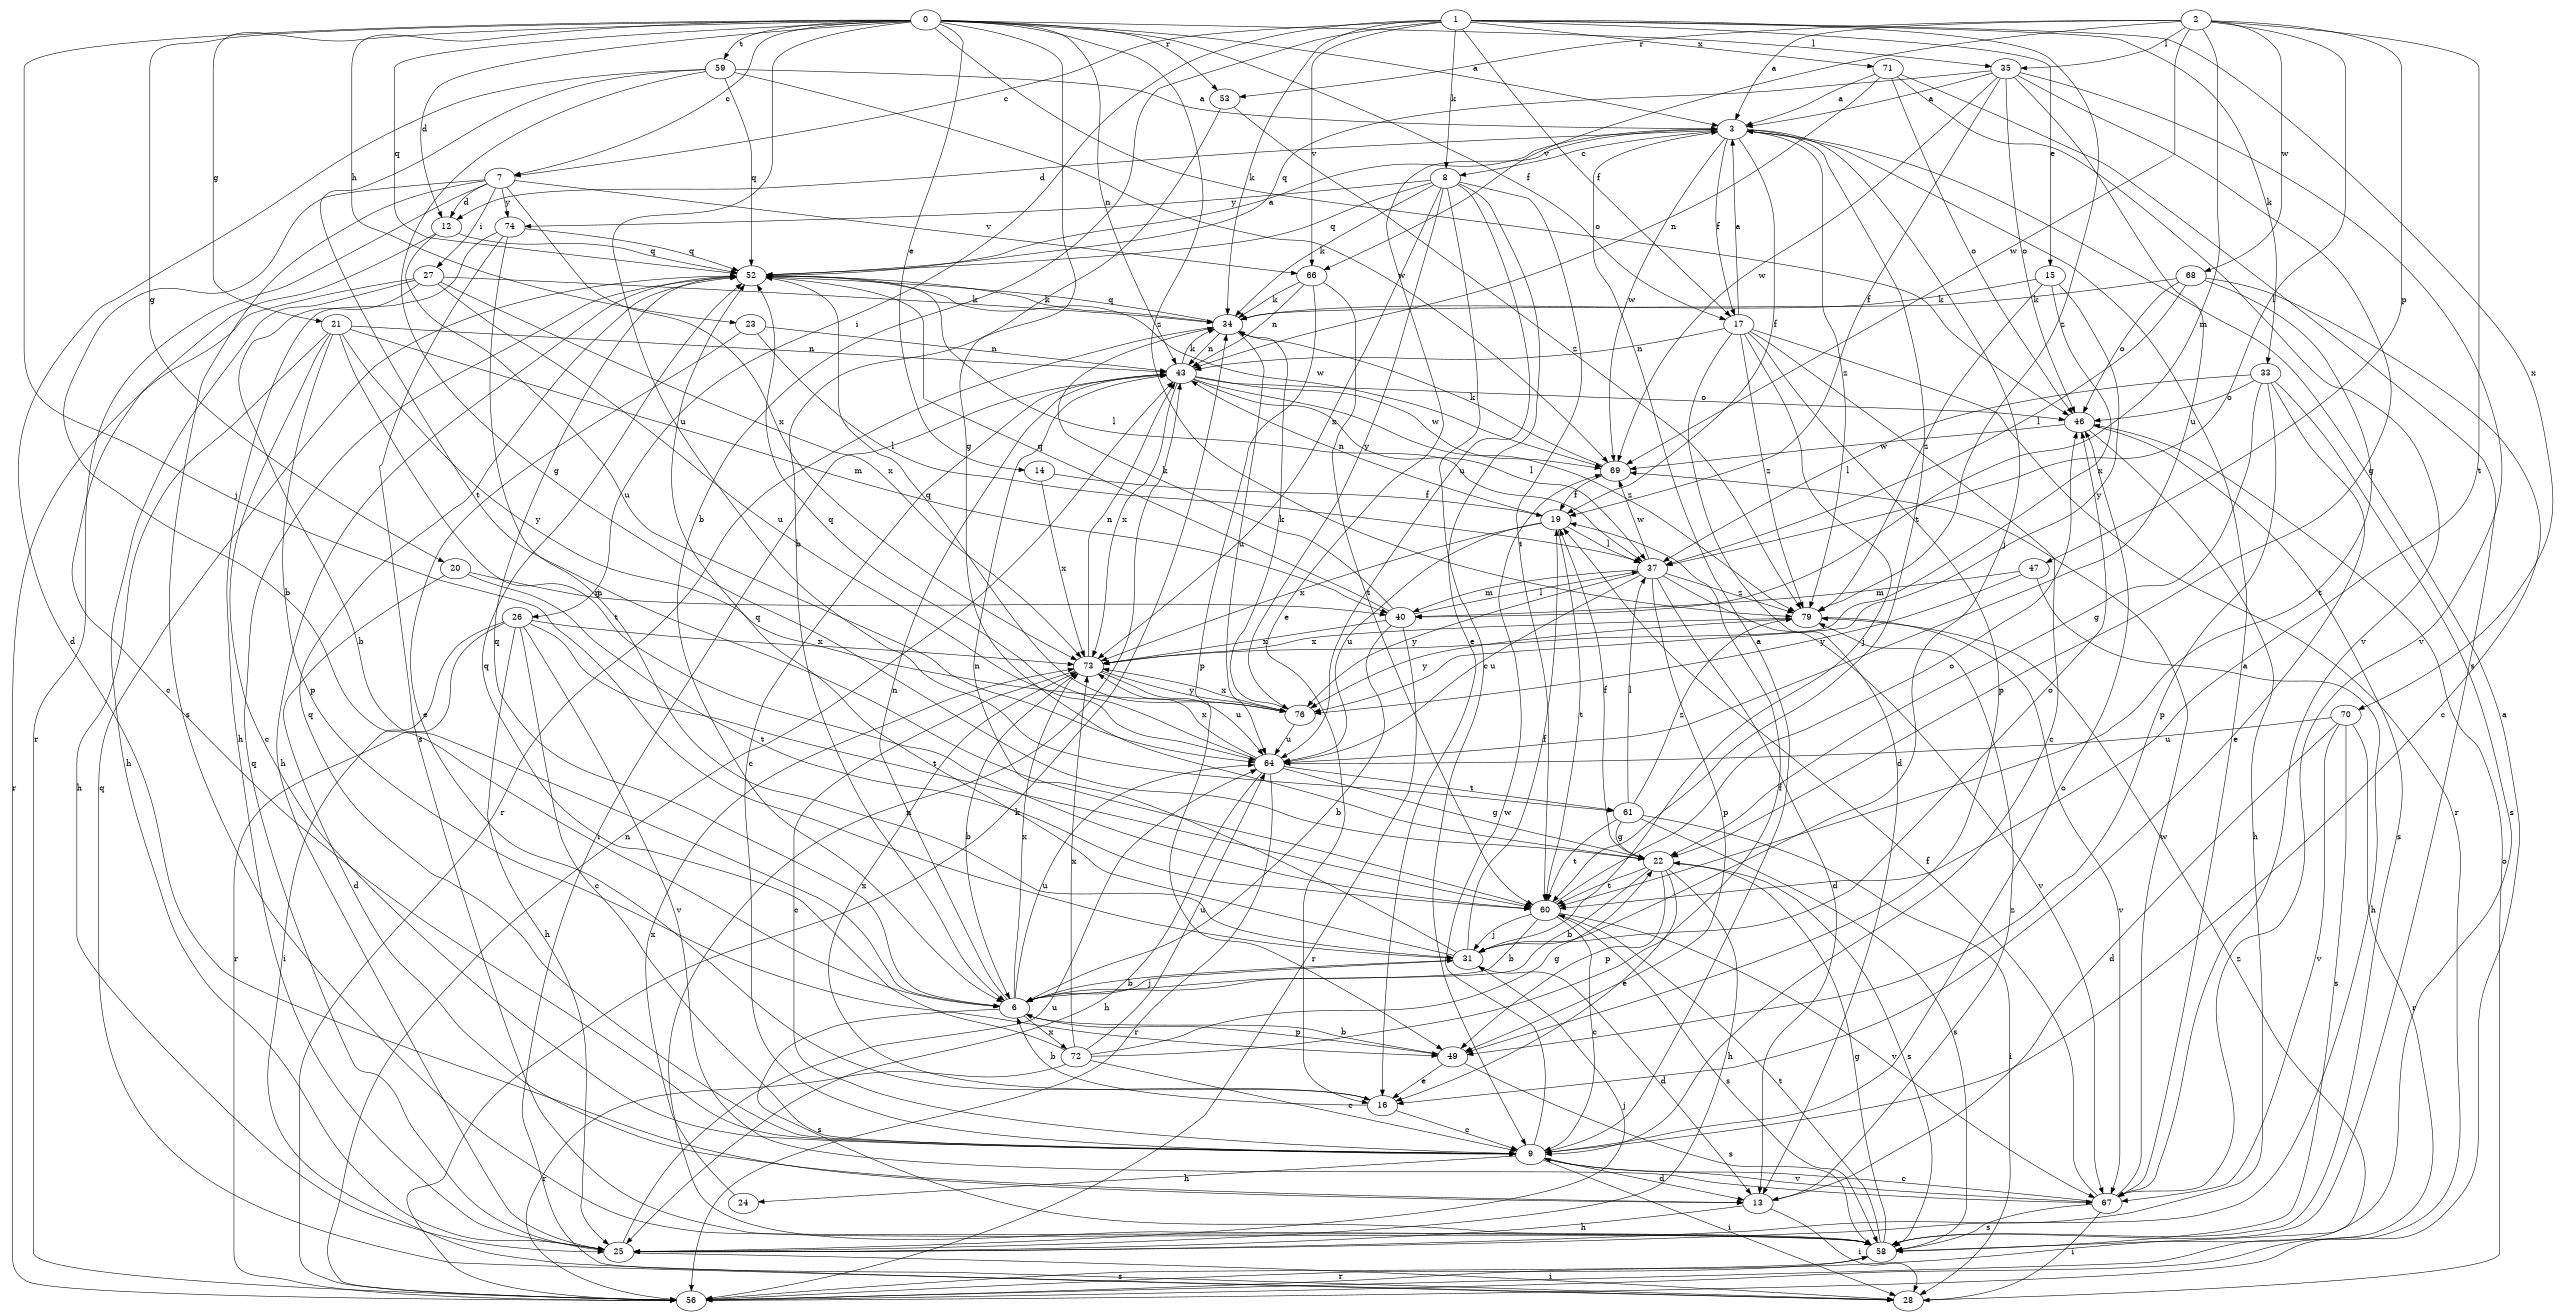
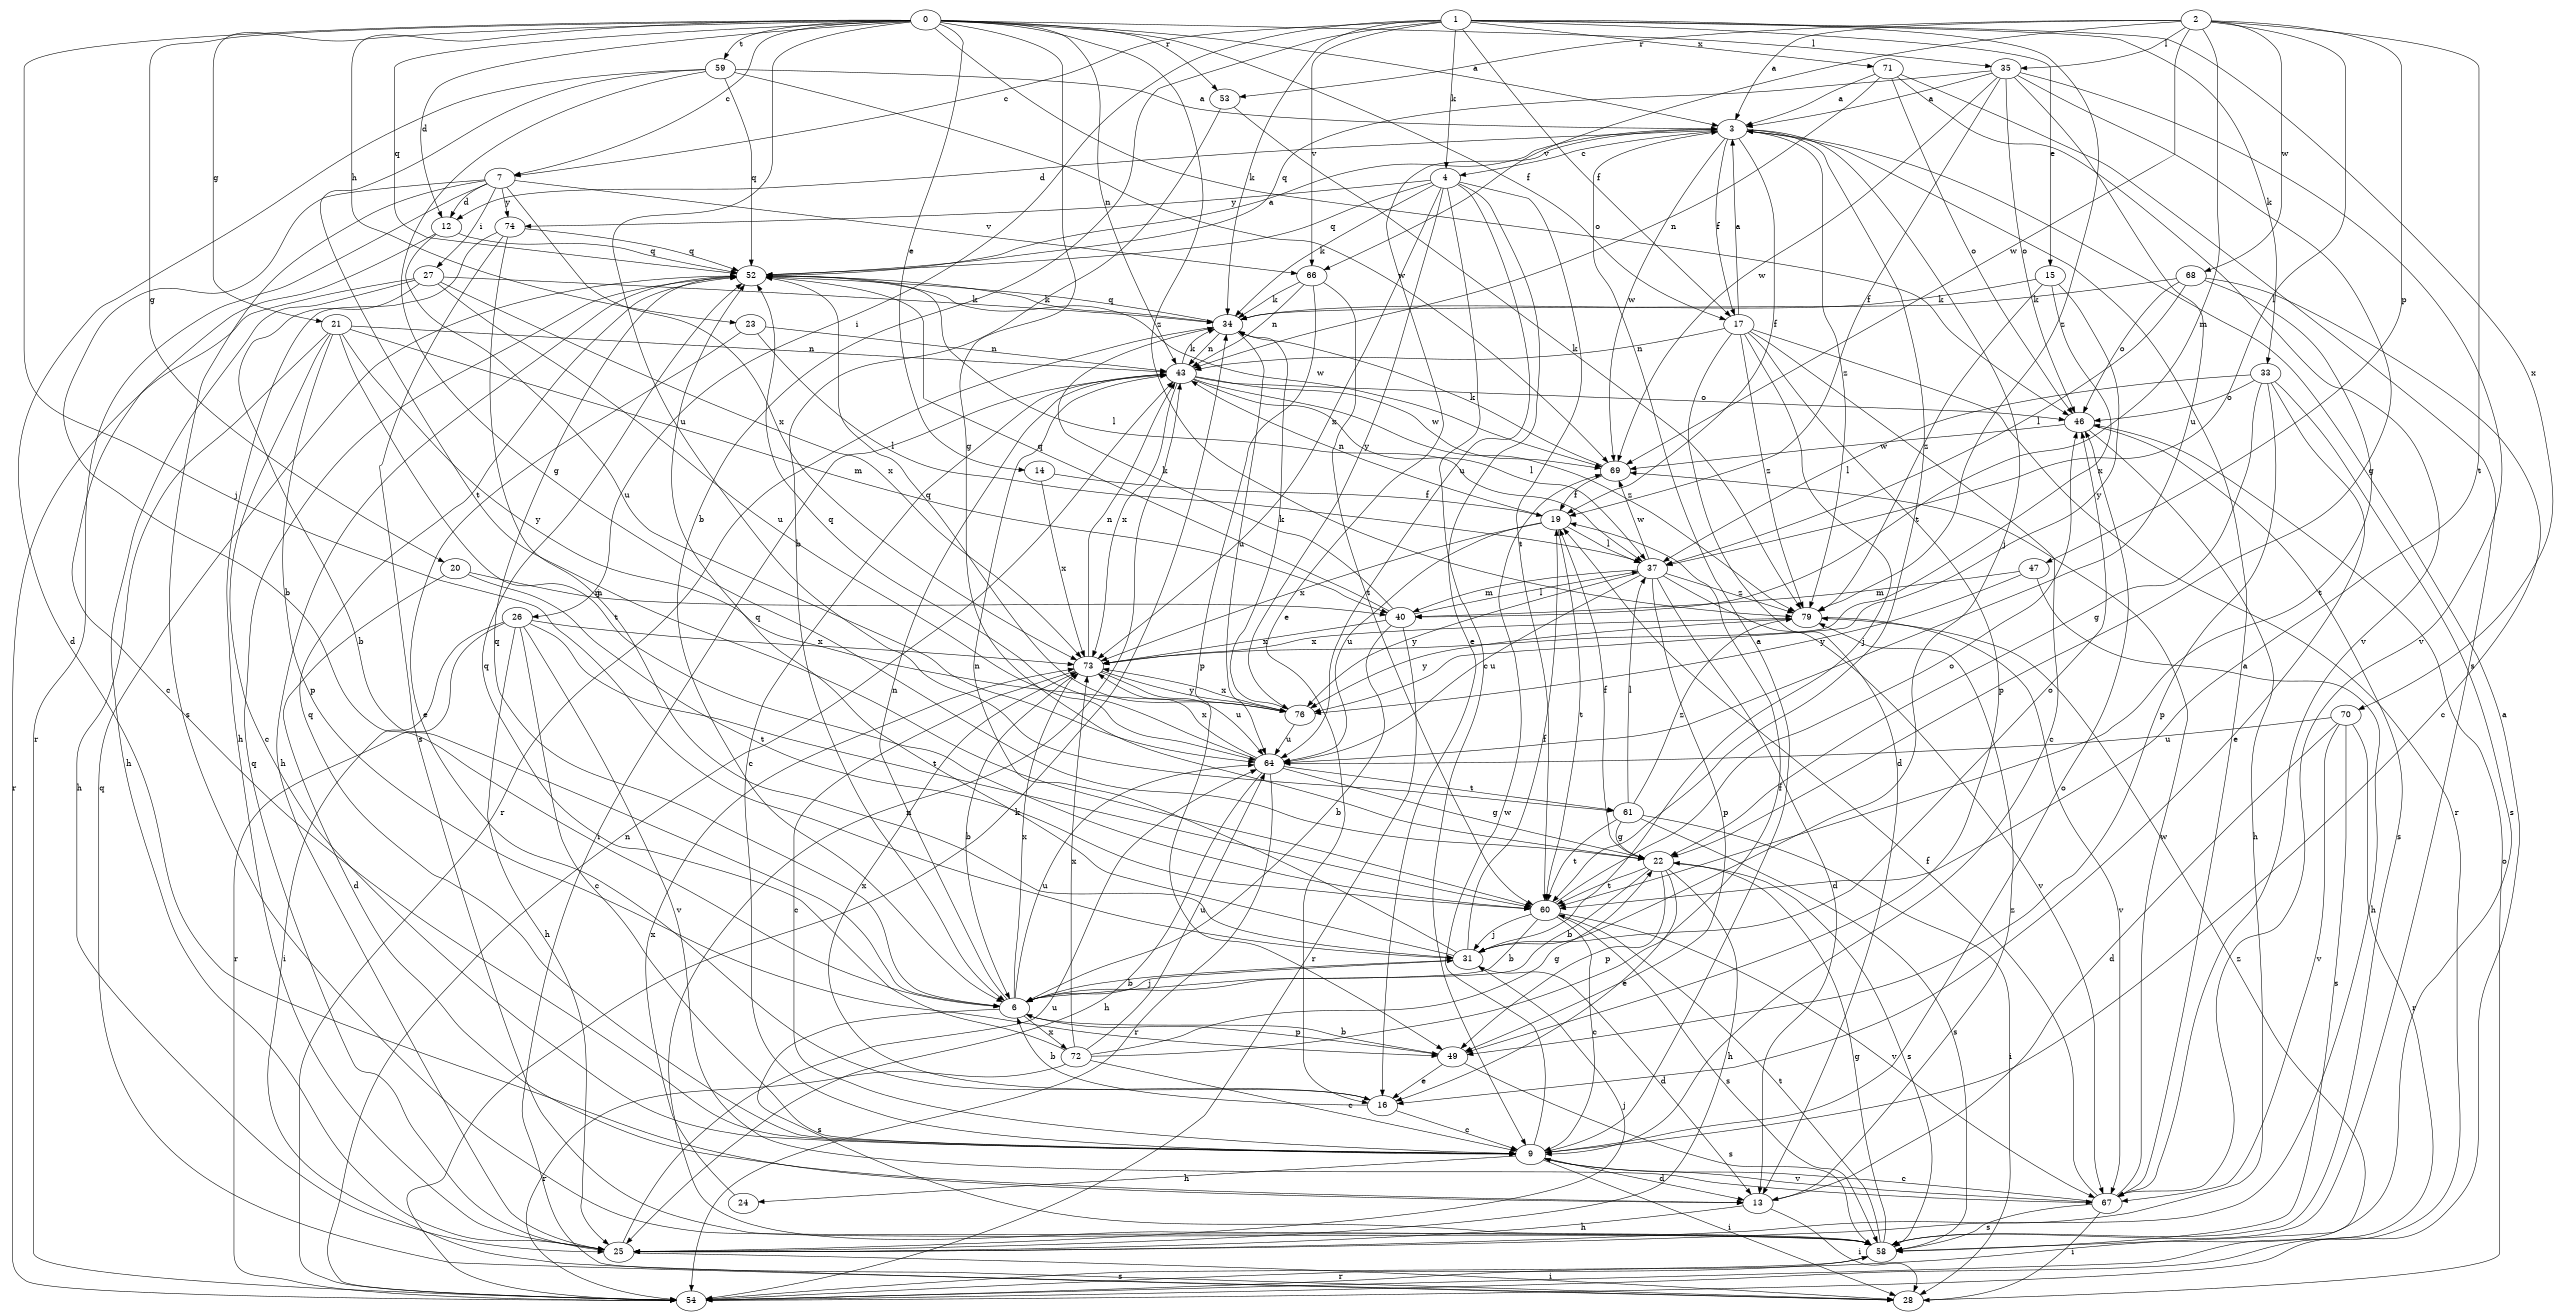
(1445, 178) -> (1445, 178)
(1575, 349) -> (1575, 349)
(691, 1301) -> (691, 1301)
